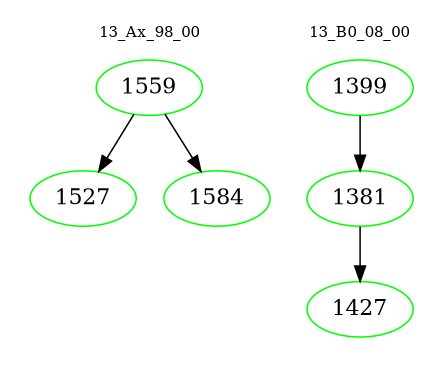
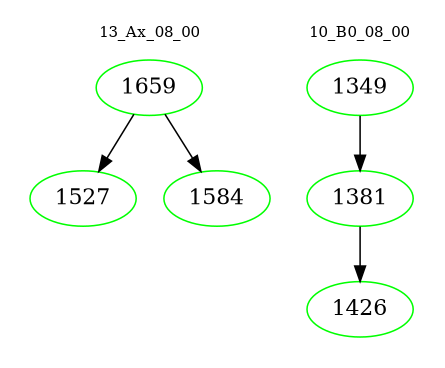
(150, 33) -> (150, 33)
(360, 33) -> (360, 33)
(149, 88) -> (149, 88)
(360, 88) -> (360, 88)
(360, 309) -> (360, 309)
